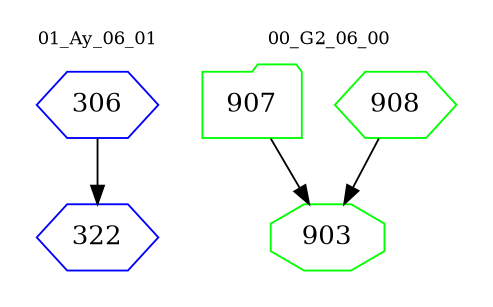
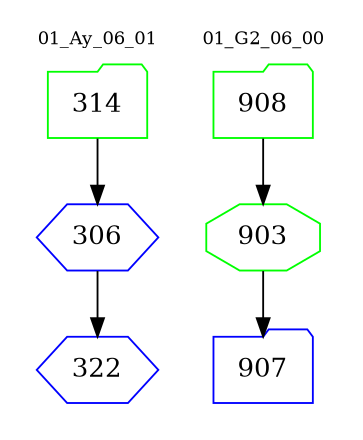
(329, 40) -> (264, 40)
none -> (98, 105)
(252, 105) -> (263, 370)
(396, 105) -> (263, 105)
(285, 163) -> (263, 295)
